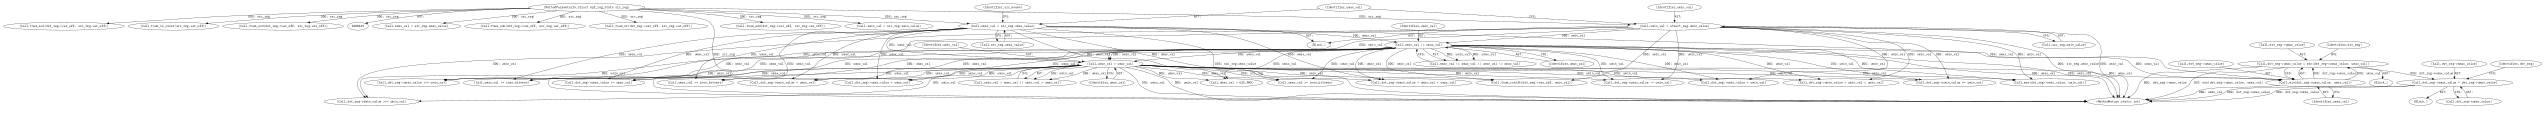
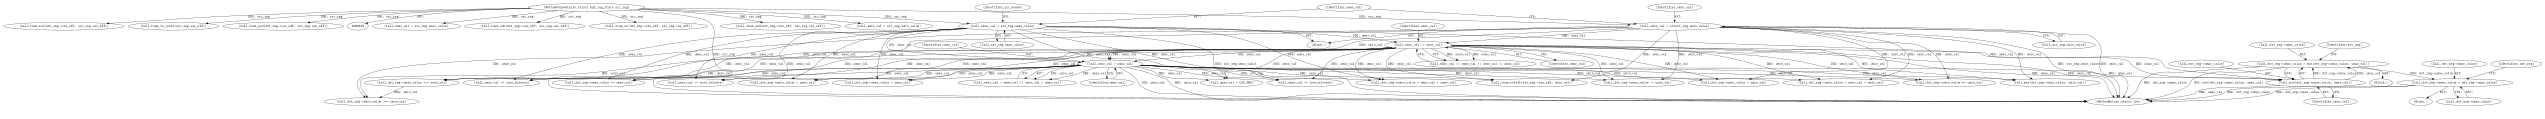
(740, 97) -> (393, 92)
